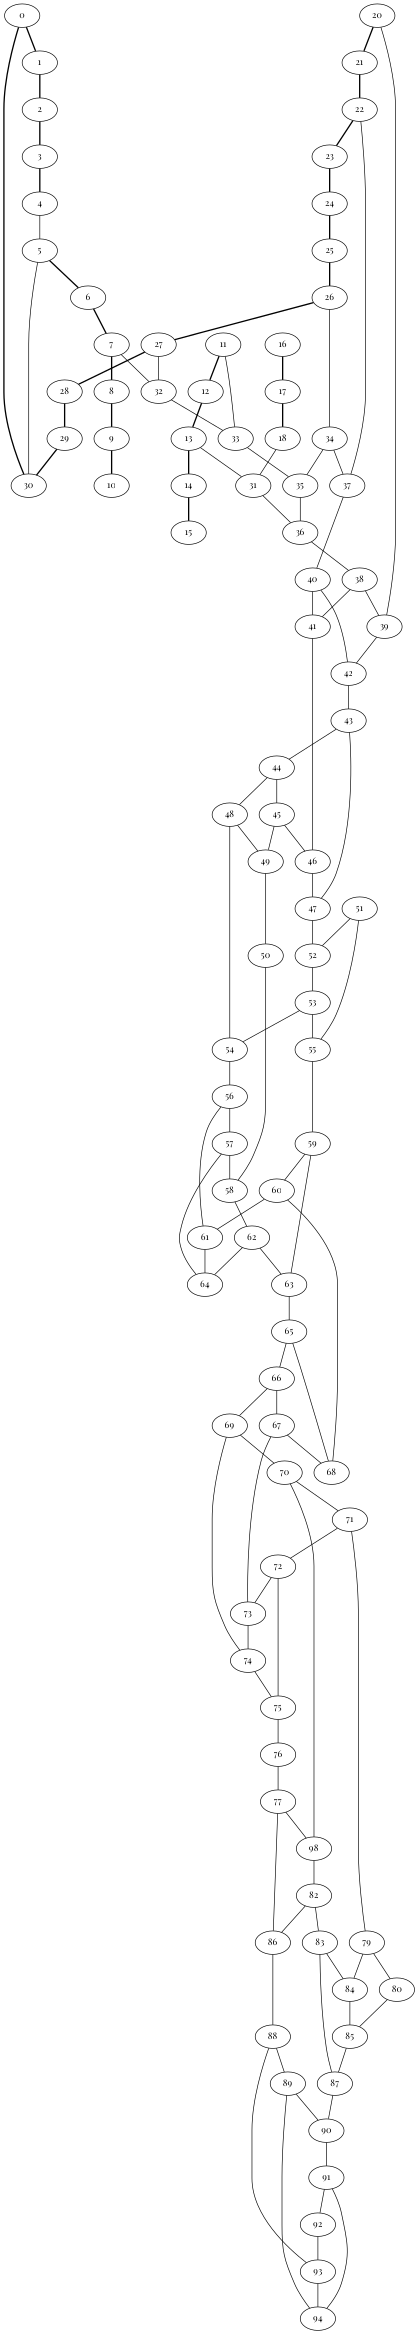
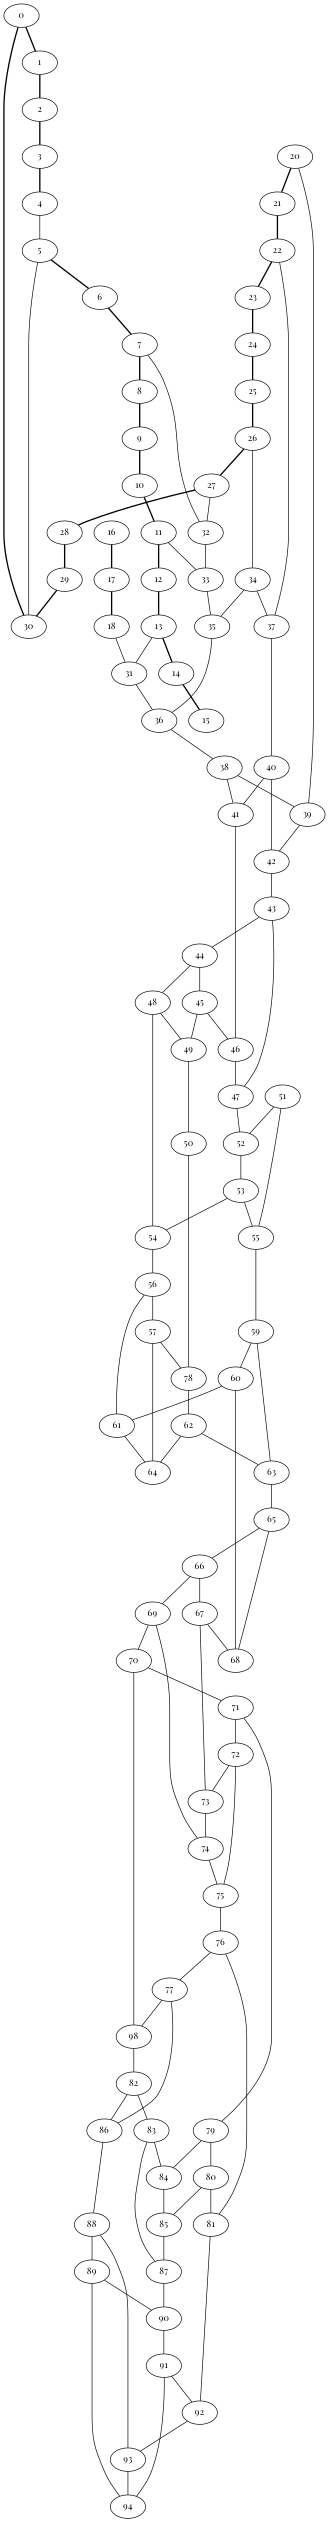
none -> (149, 509)
(230, 1191) -> (189, 1379)
none -> (211, 2225)
